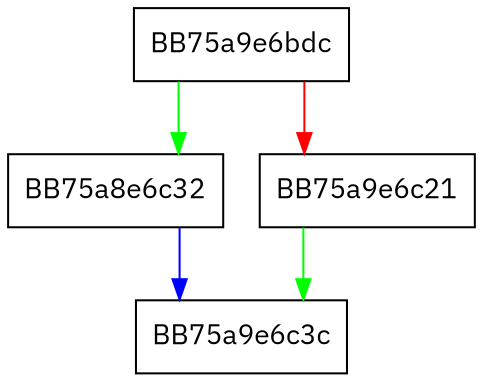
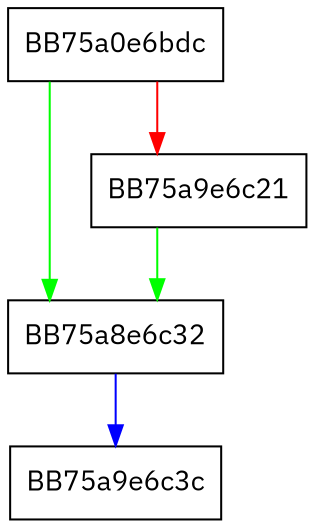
(241, 45) -> (116, 45)
(303, 253) -> (157, 253)
